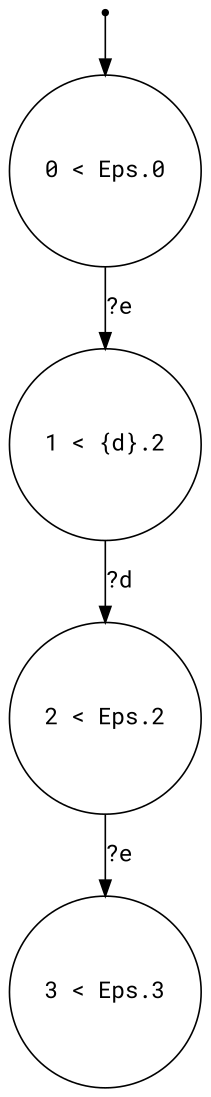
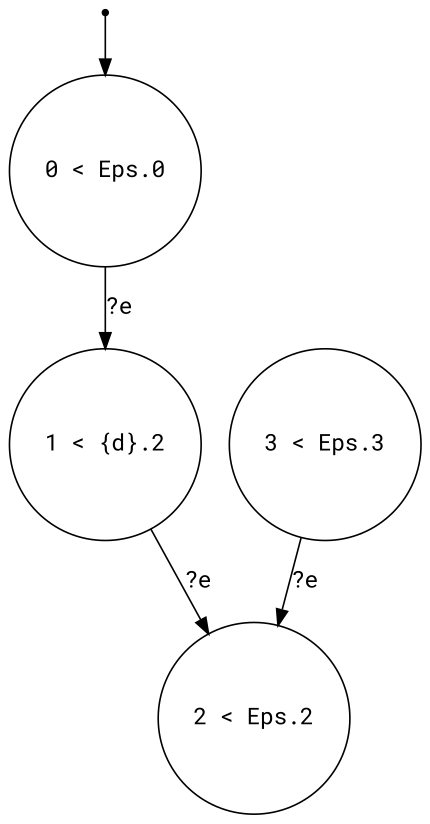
(119, 581) -> (198, 581)
(105, 847) -> (292, 574)
